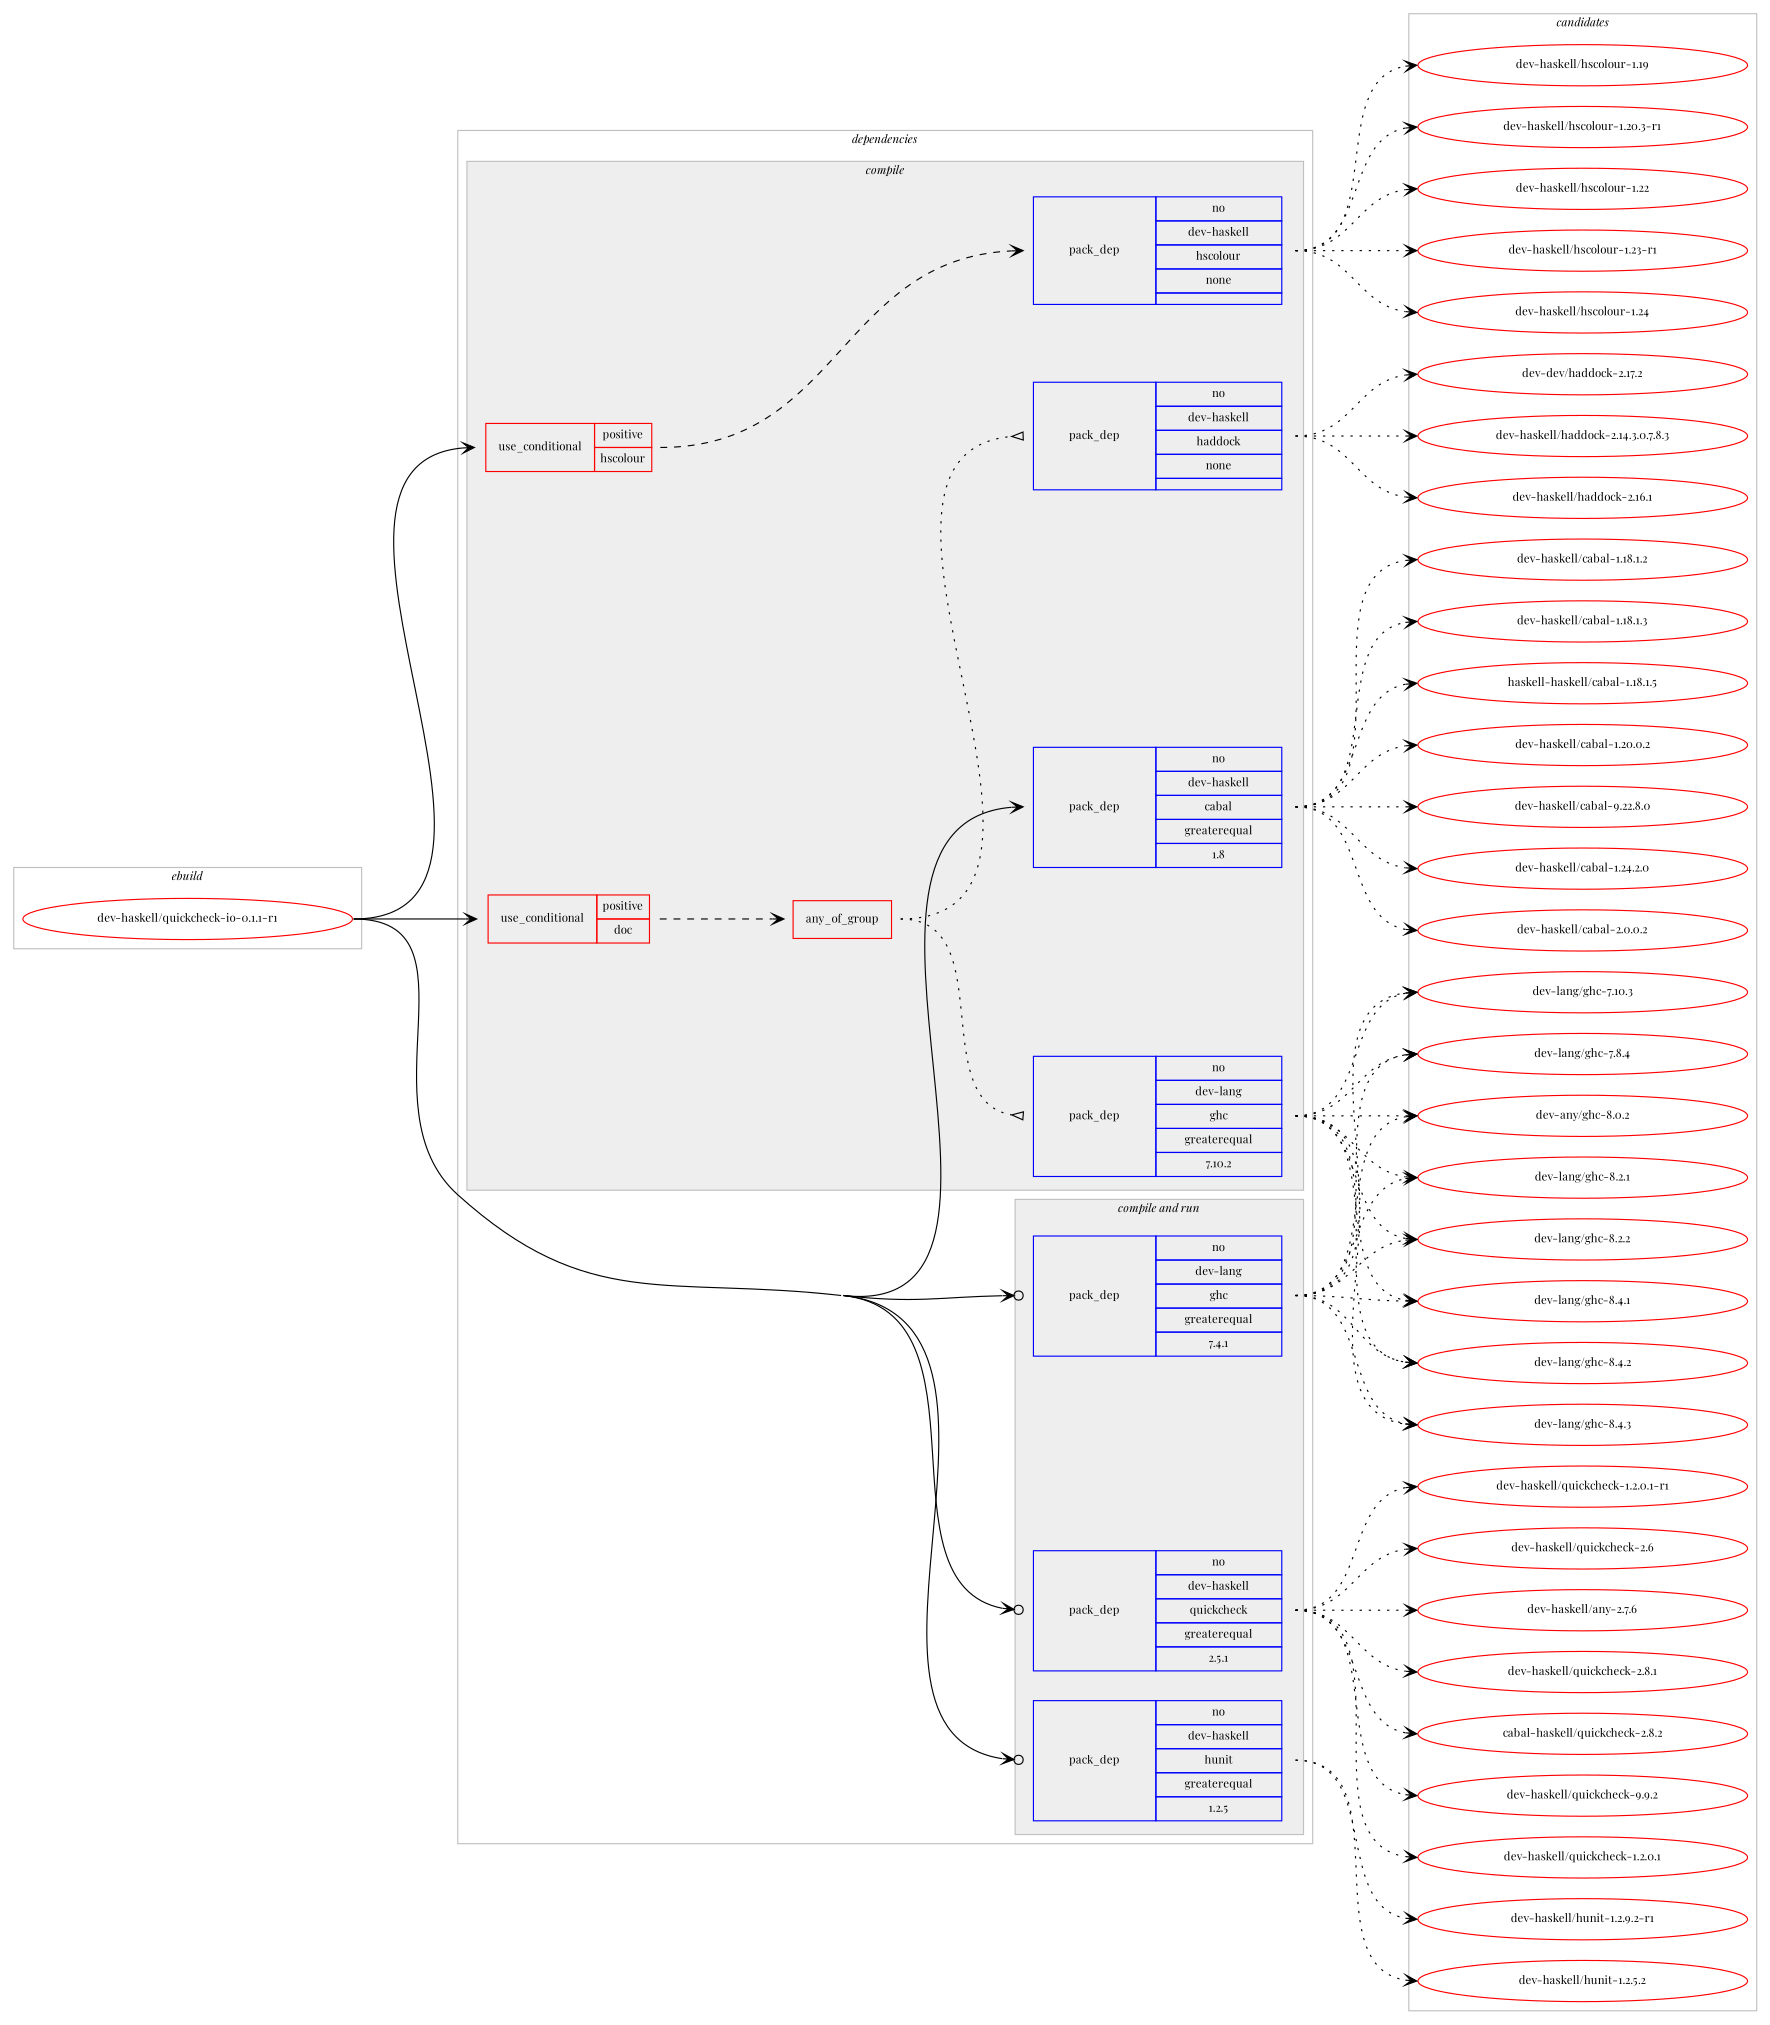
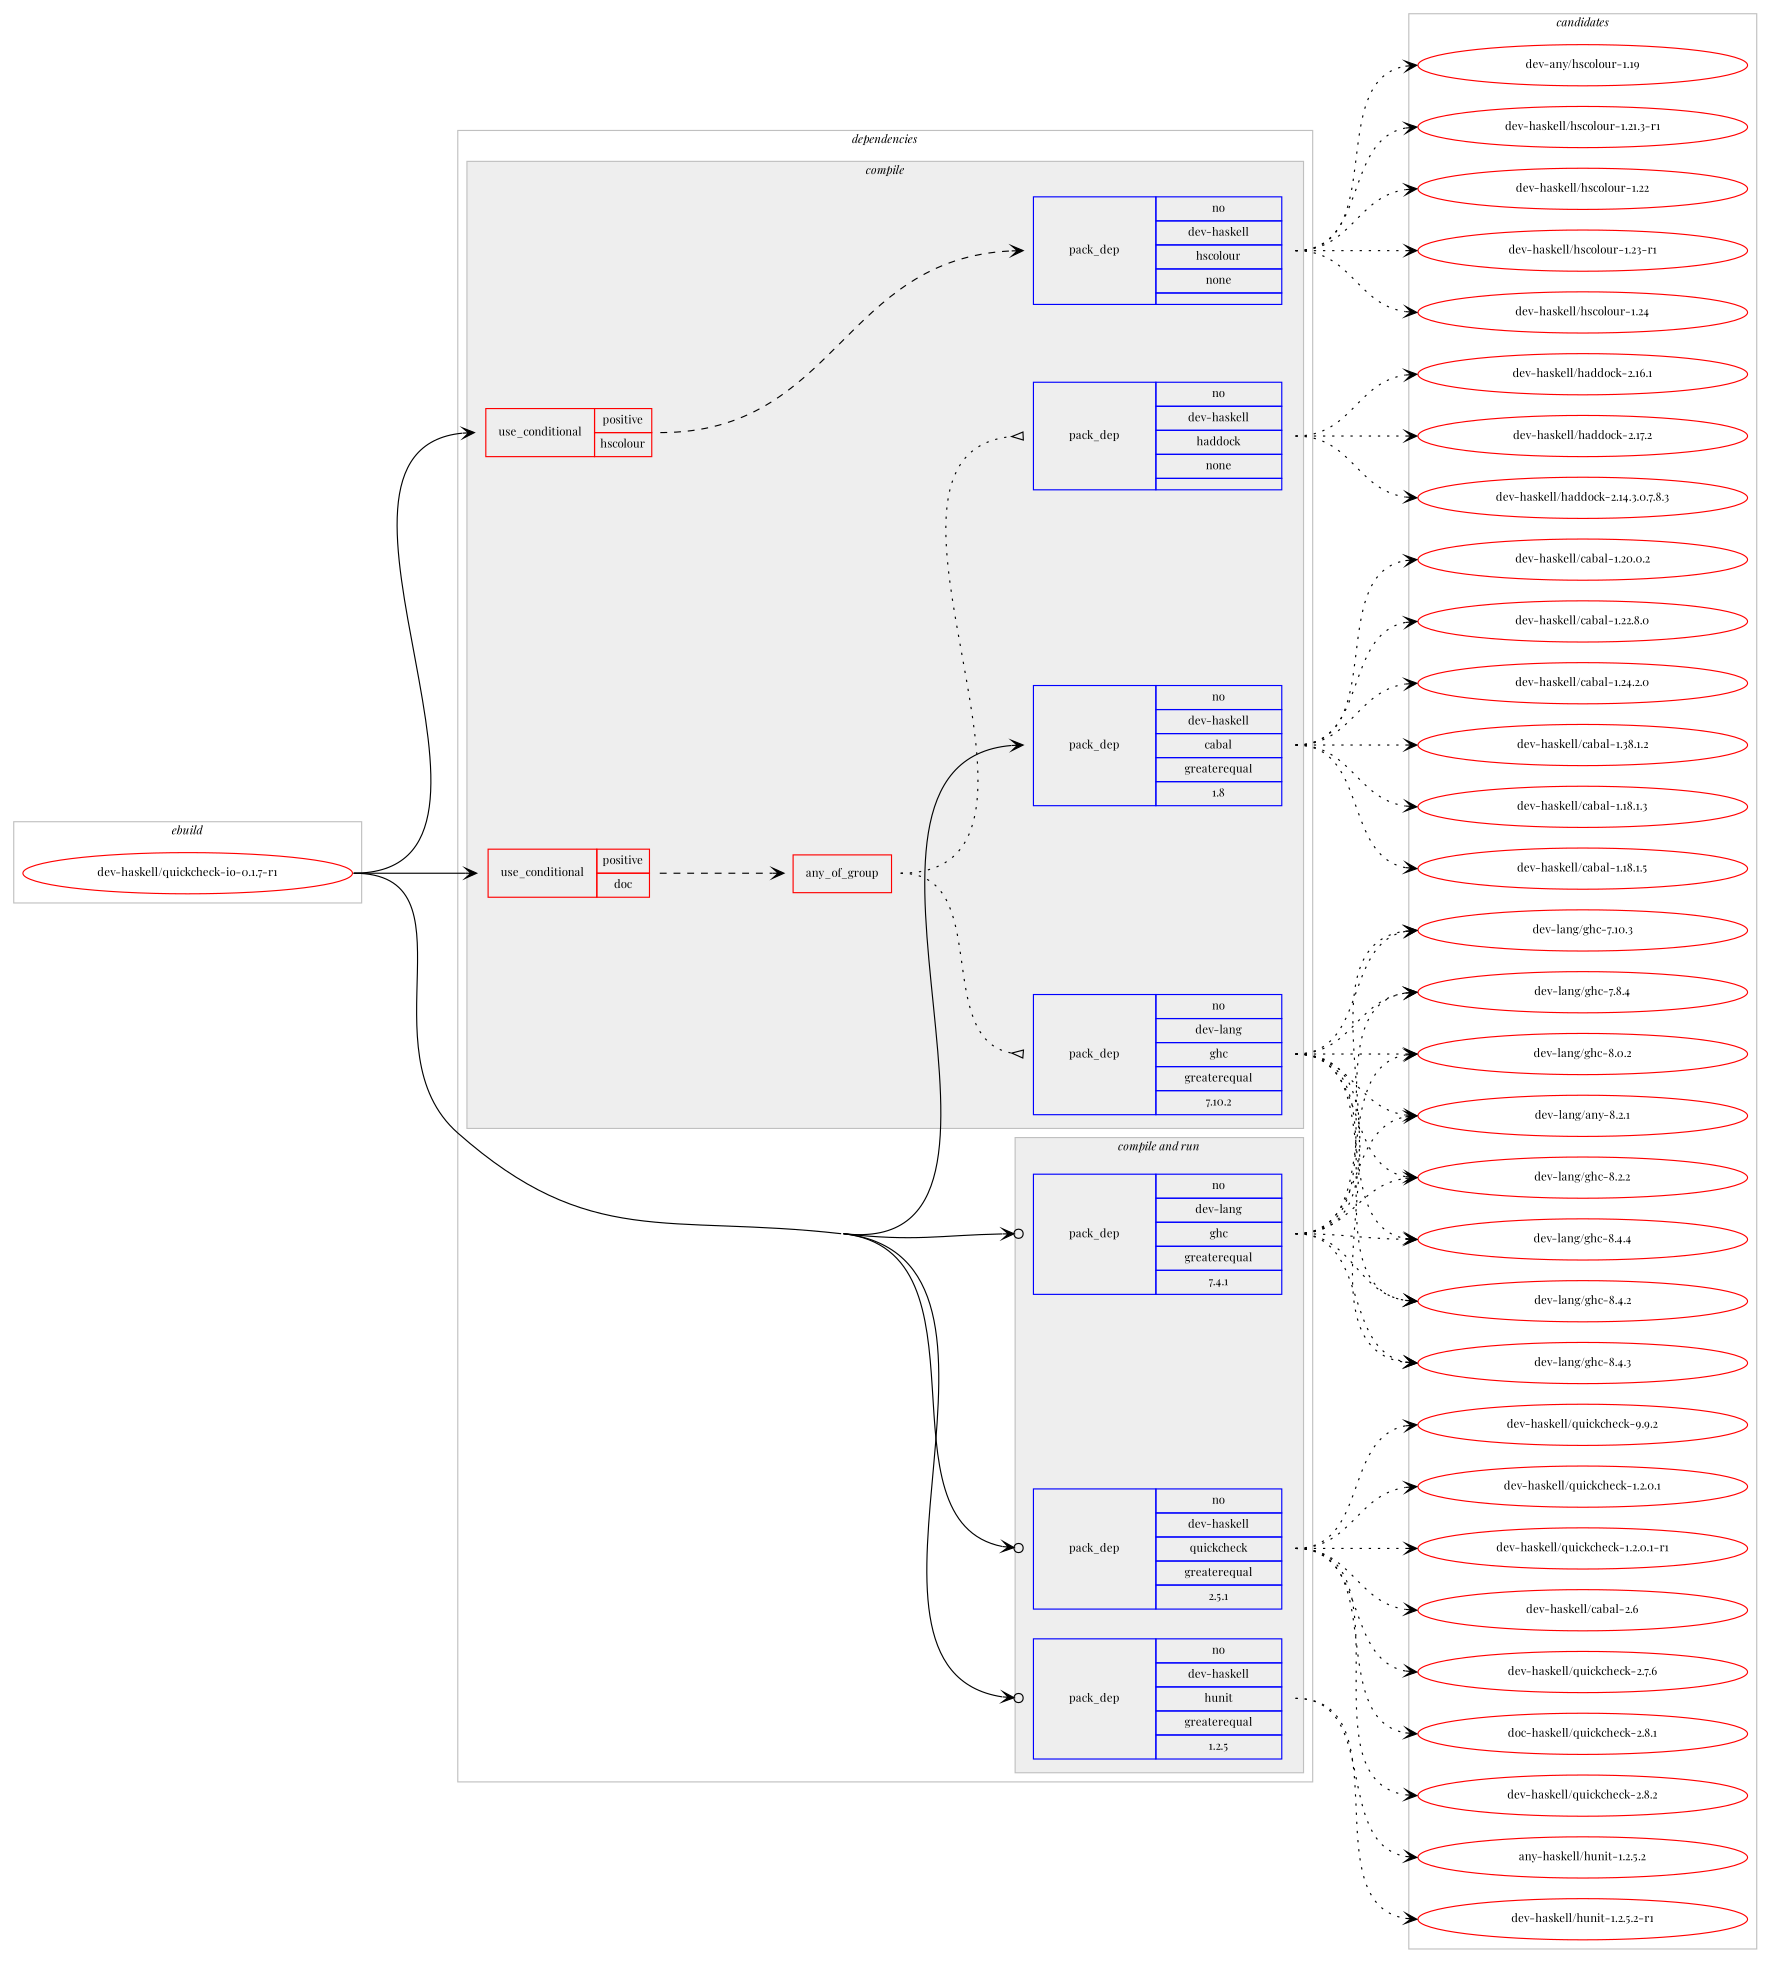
(1583, 65) -> (1583, 65)
(1583, 127) -> (1583, 127)
(1583, 374) -> (1583, 436)
(1583, 560) -> (1583, 745)
(1583, 683) -> (1583, 869)
(1583, 807) -> (1583, 621)
(188, 919) -> (188, 873)
(1583, 930) -> none
(1583, 1116) -> (1583, 1054)
(1583, 1178) -> (1583, 1116)
(1583, 1301) -> (1583, 1239)
(1583, 1548) -> (1583, 1610)
(1583, 1610) -> (1583, 1672)
(1583, 1672) -> (1583, 1734)
(1583, 1734) -> (1583, 1796)
(1583, 1919) -> (1583, 1919)
(1583, 1981) -> (1583, 1857)
